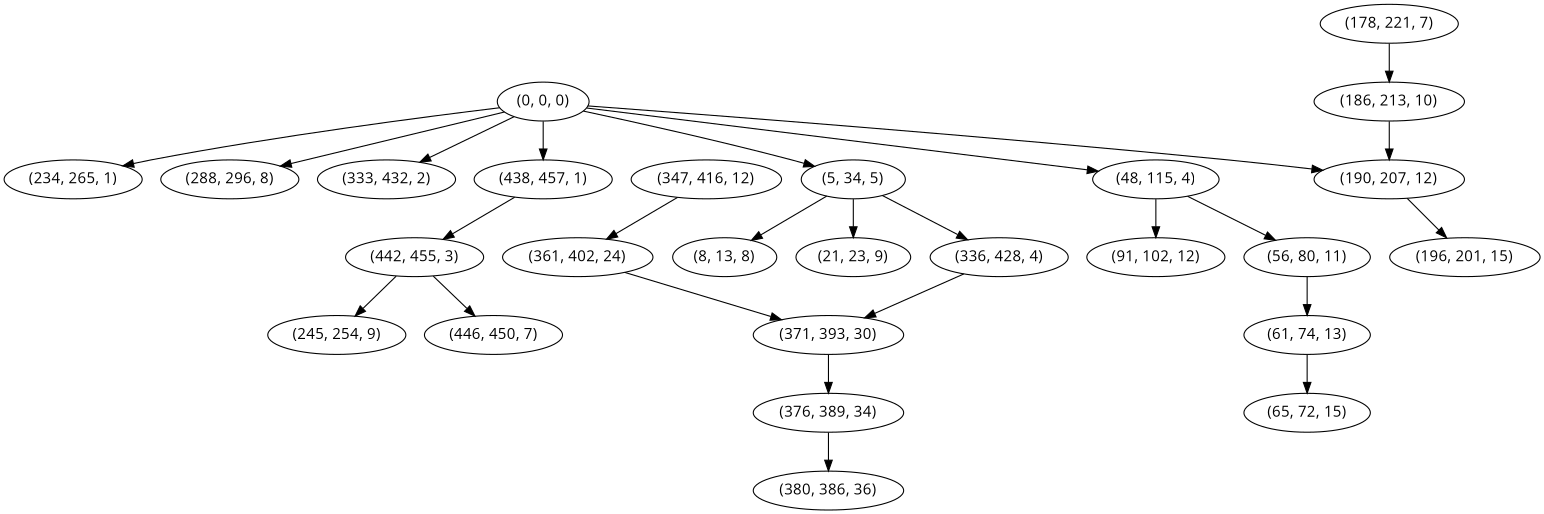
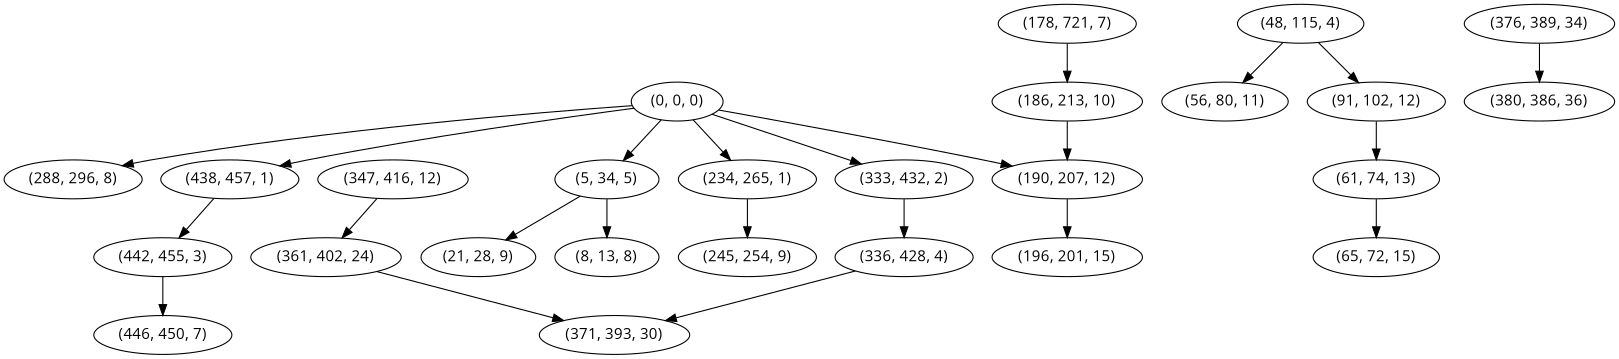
(1389, 24) -> (1067, 24)
(837, 139) -> none
(920, 215) -> (904, 213)
(853, 257) -> (478, 257)
(1307, 291) -> (1376, 135)
(380, 292) -> (747, 213)
(828, 369) -> none
